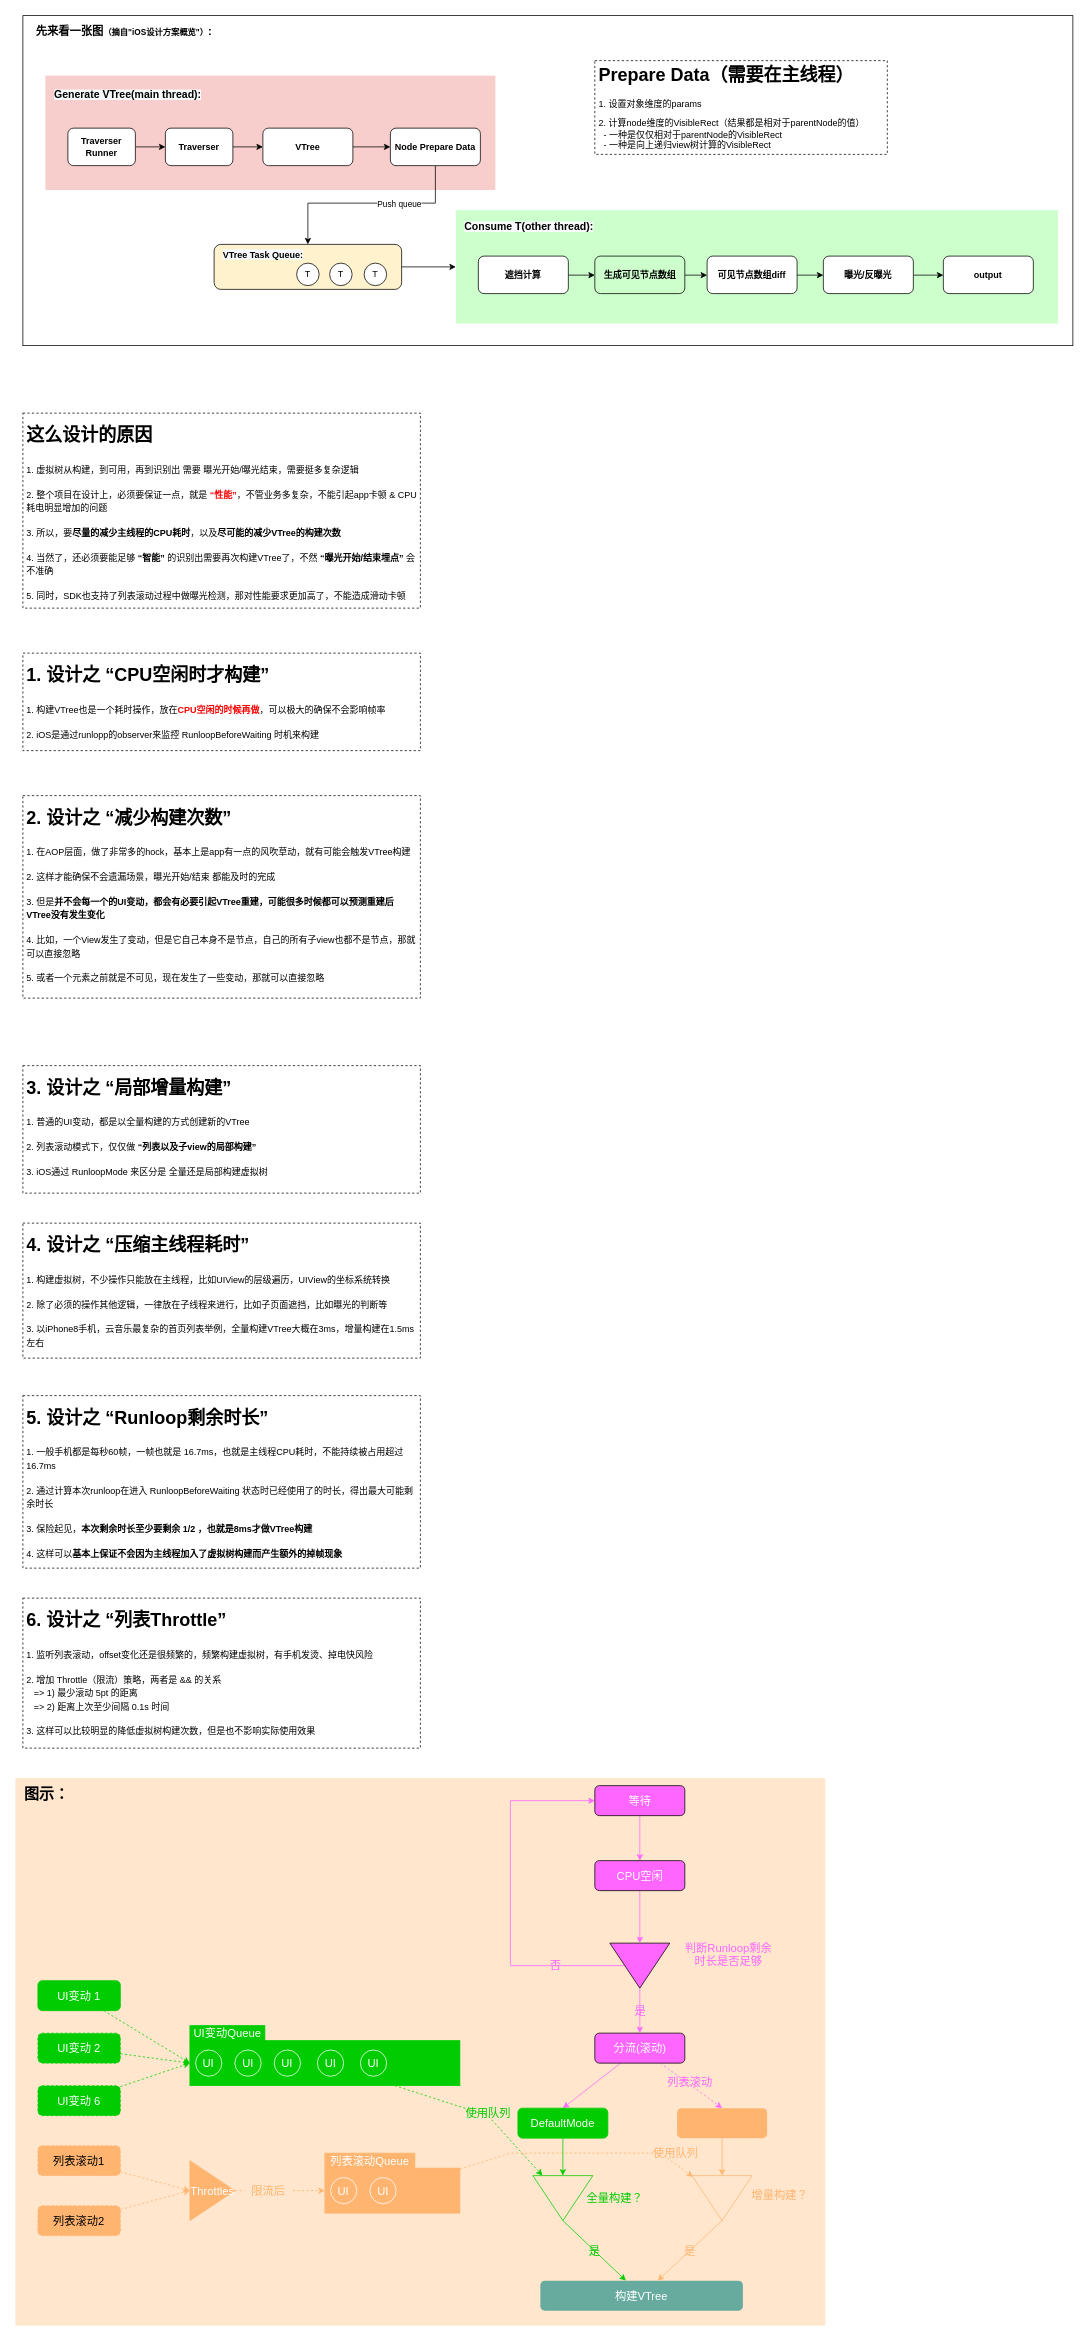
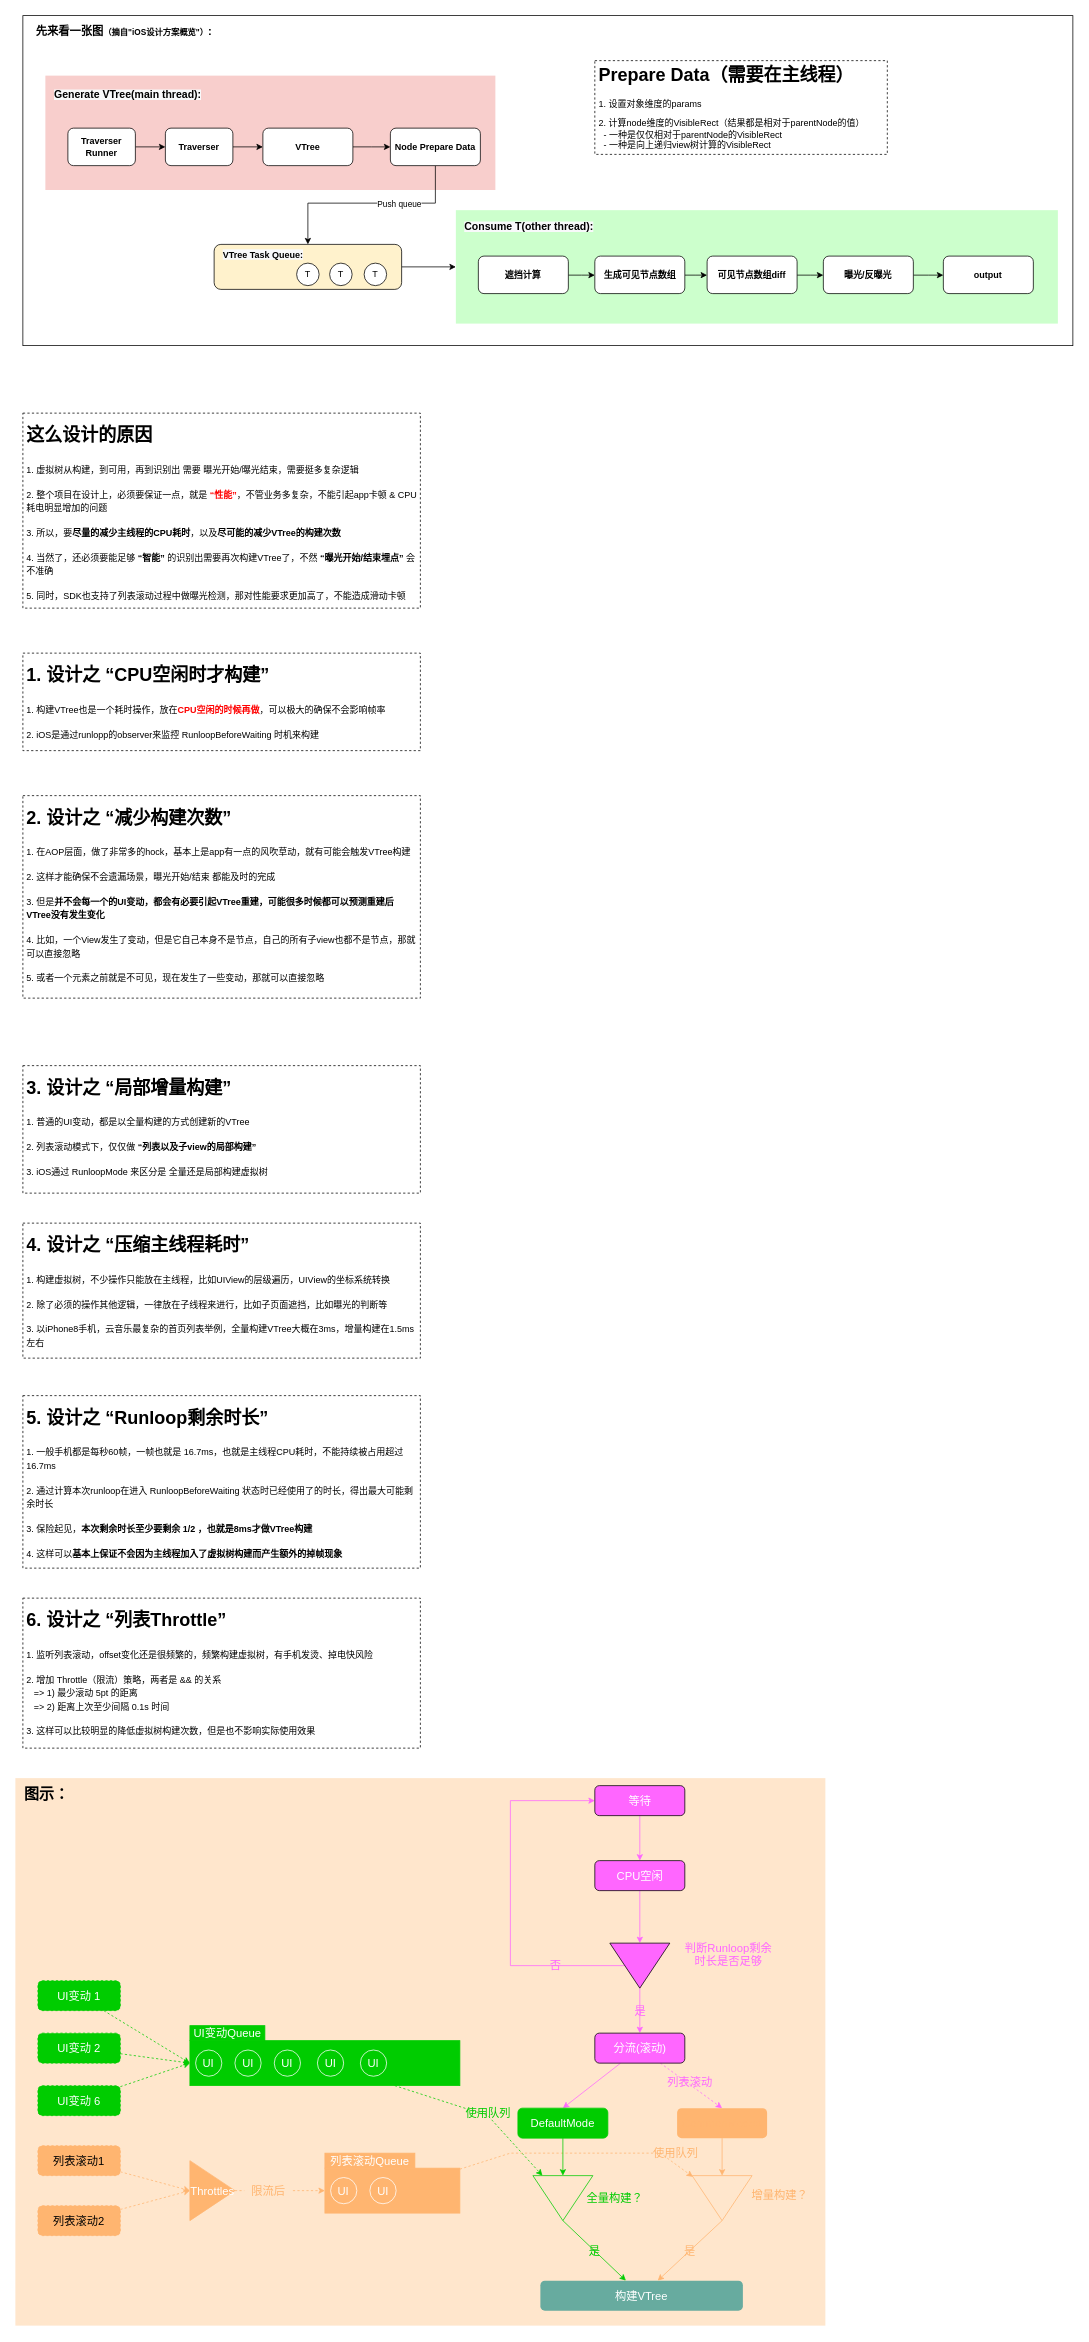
(640, 275) -> (640, 275)
(79, 1995) -> (79, 1995)
